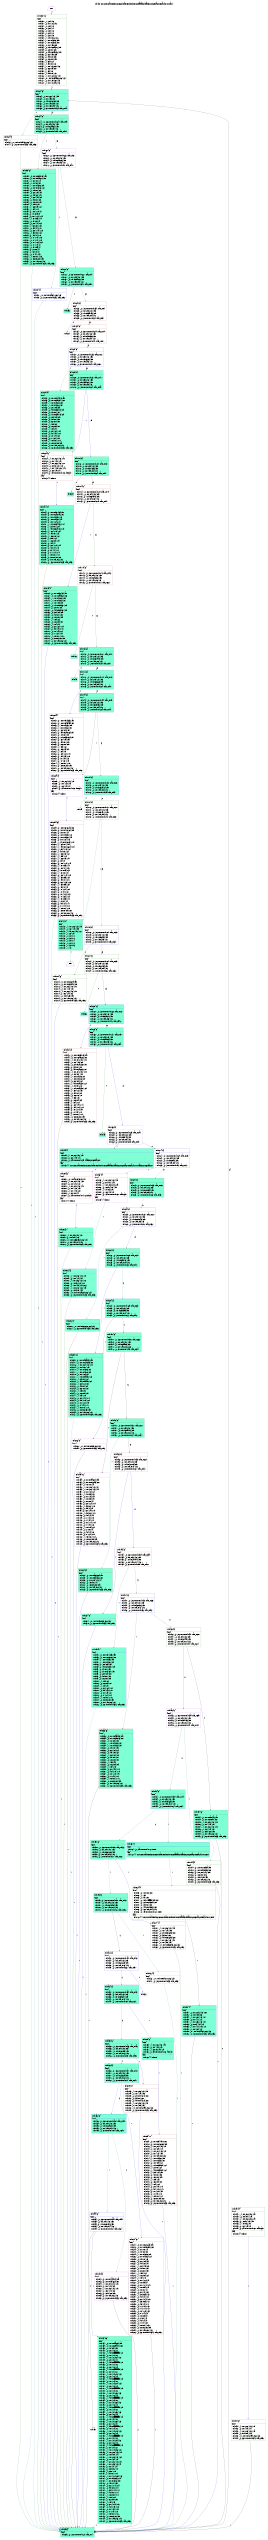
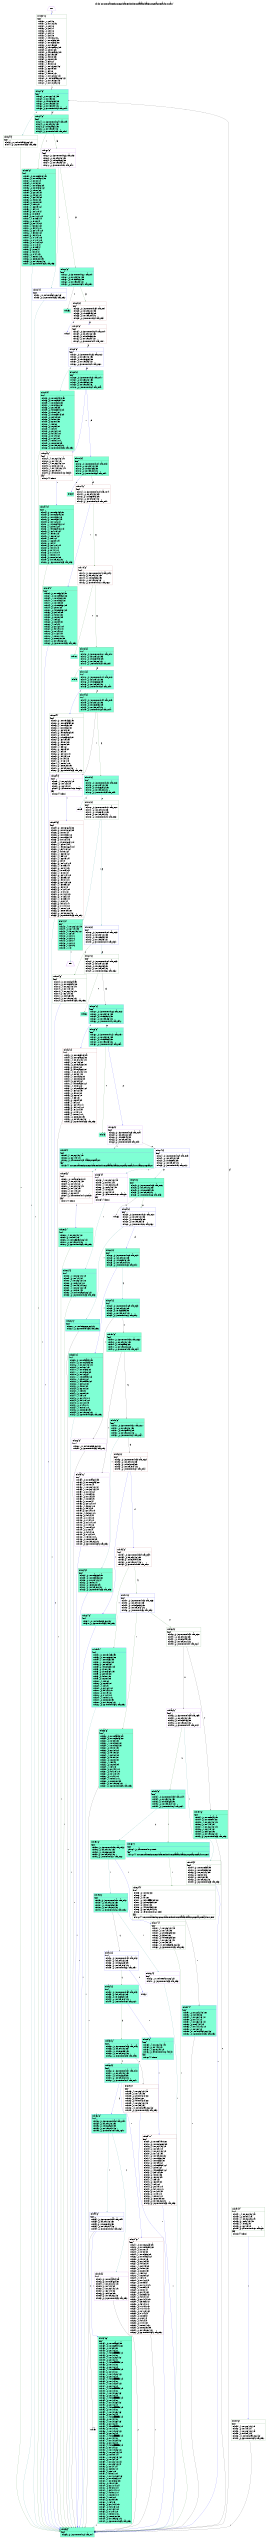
none -> (116, 1217)
